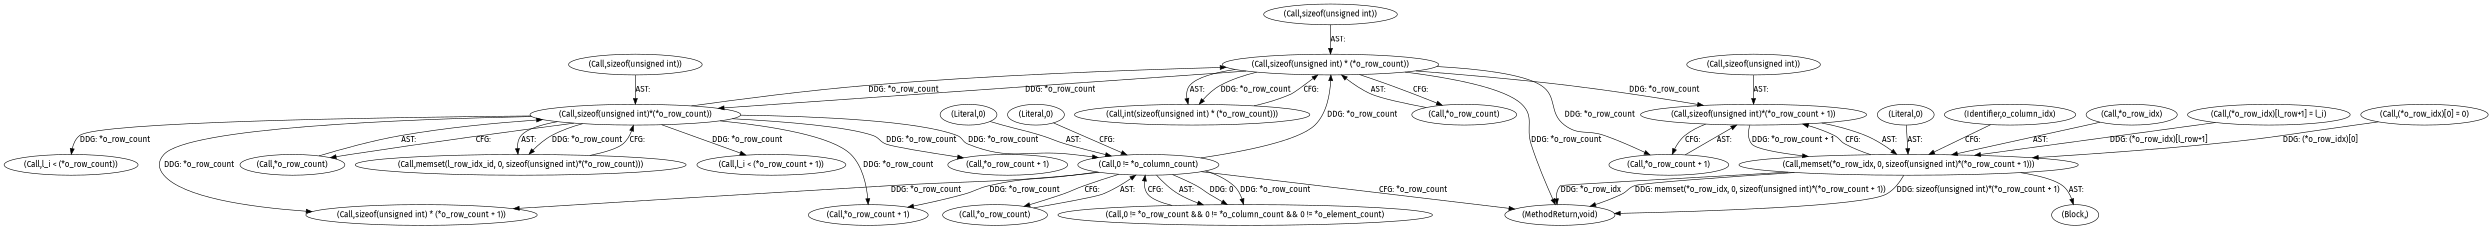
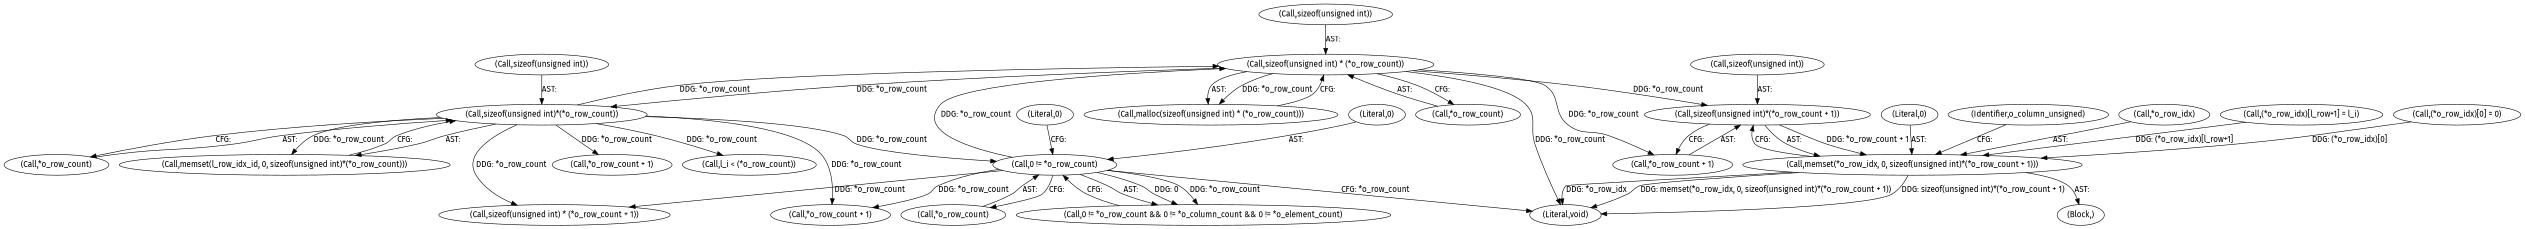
(1192, 115) -> (1211, 115)
(2010, 115) -> (2028, 115)
(771, 165) -> none
(1148, 165) -> (1055, 165)
(1560, 215) -> (1565, 215)
